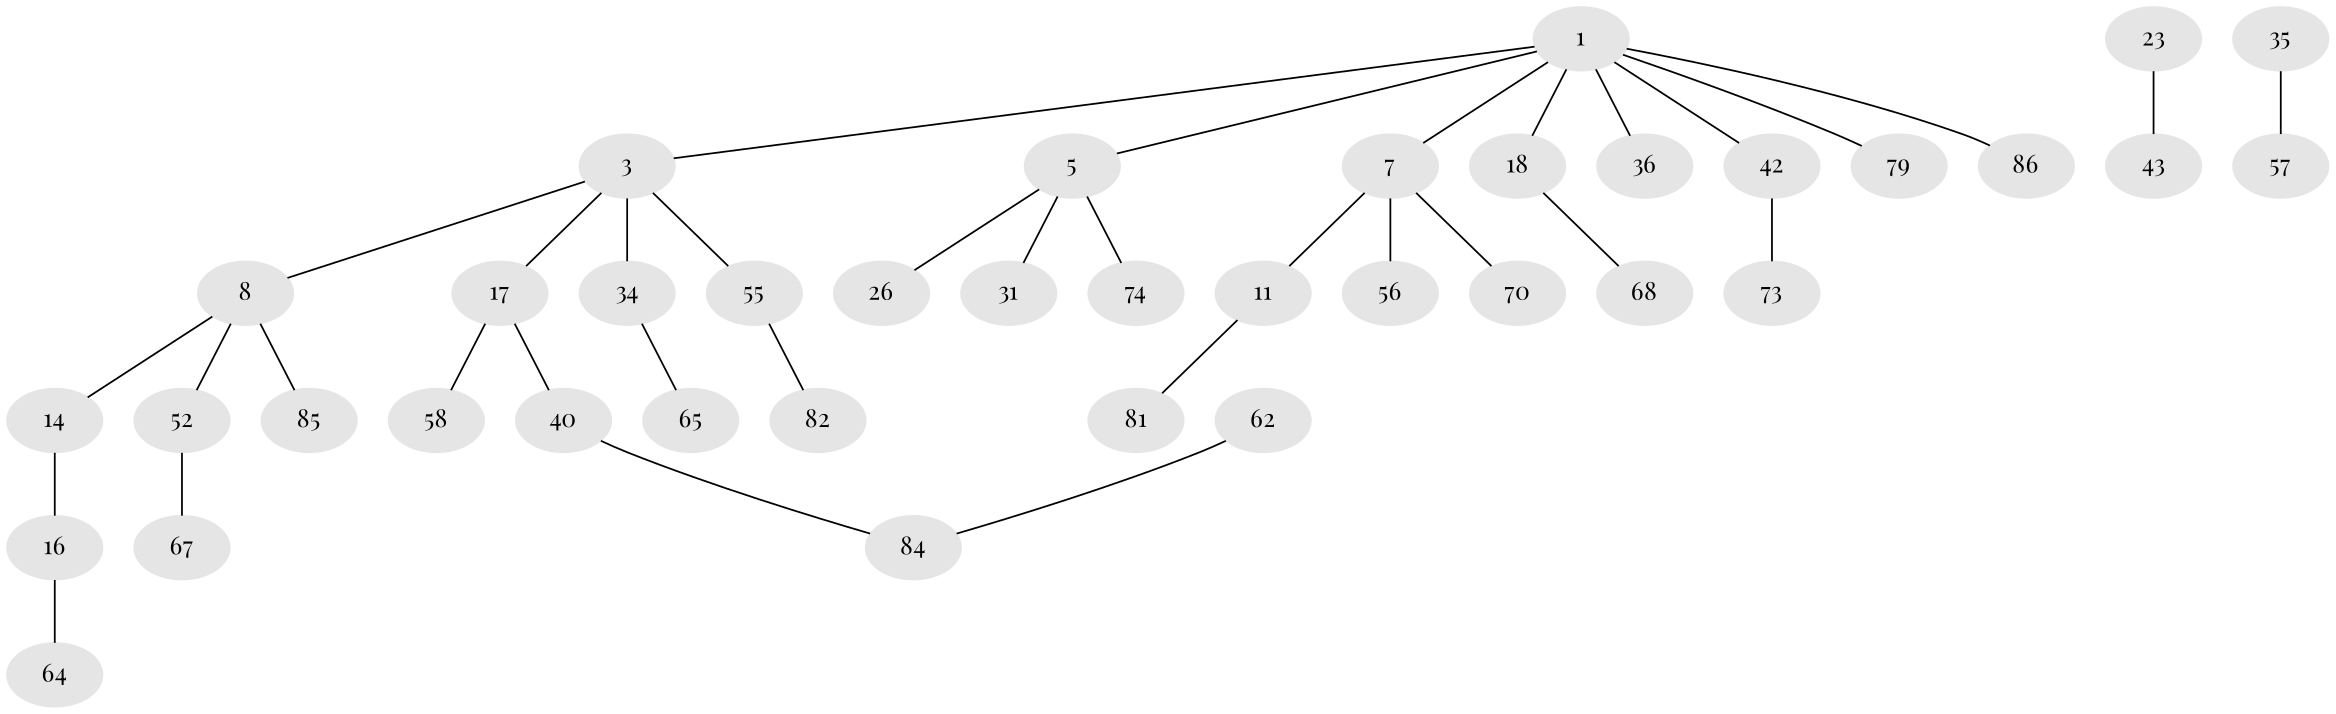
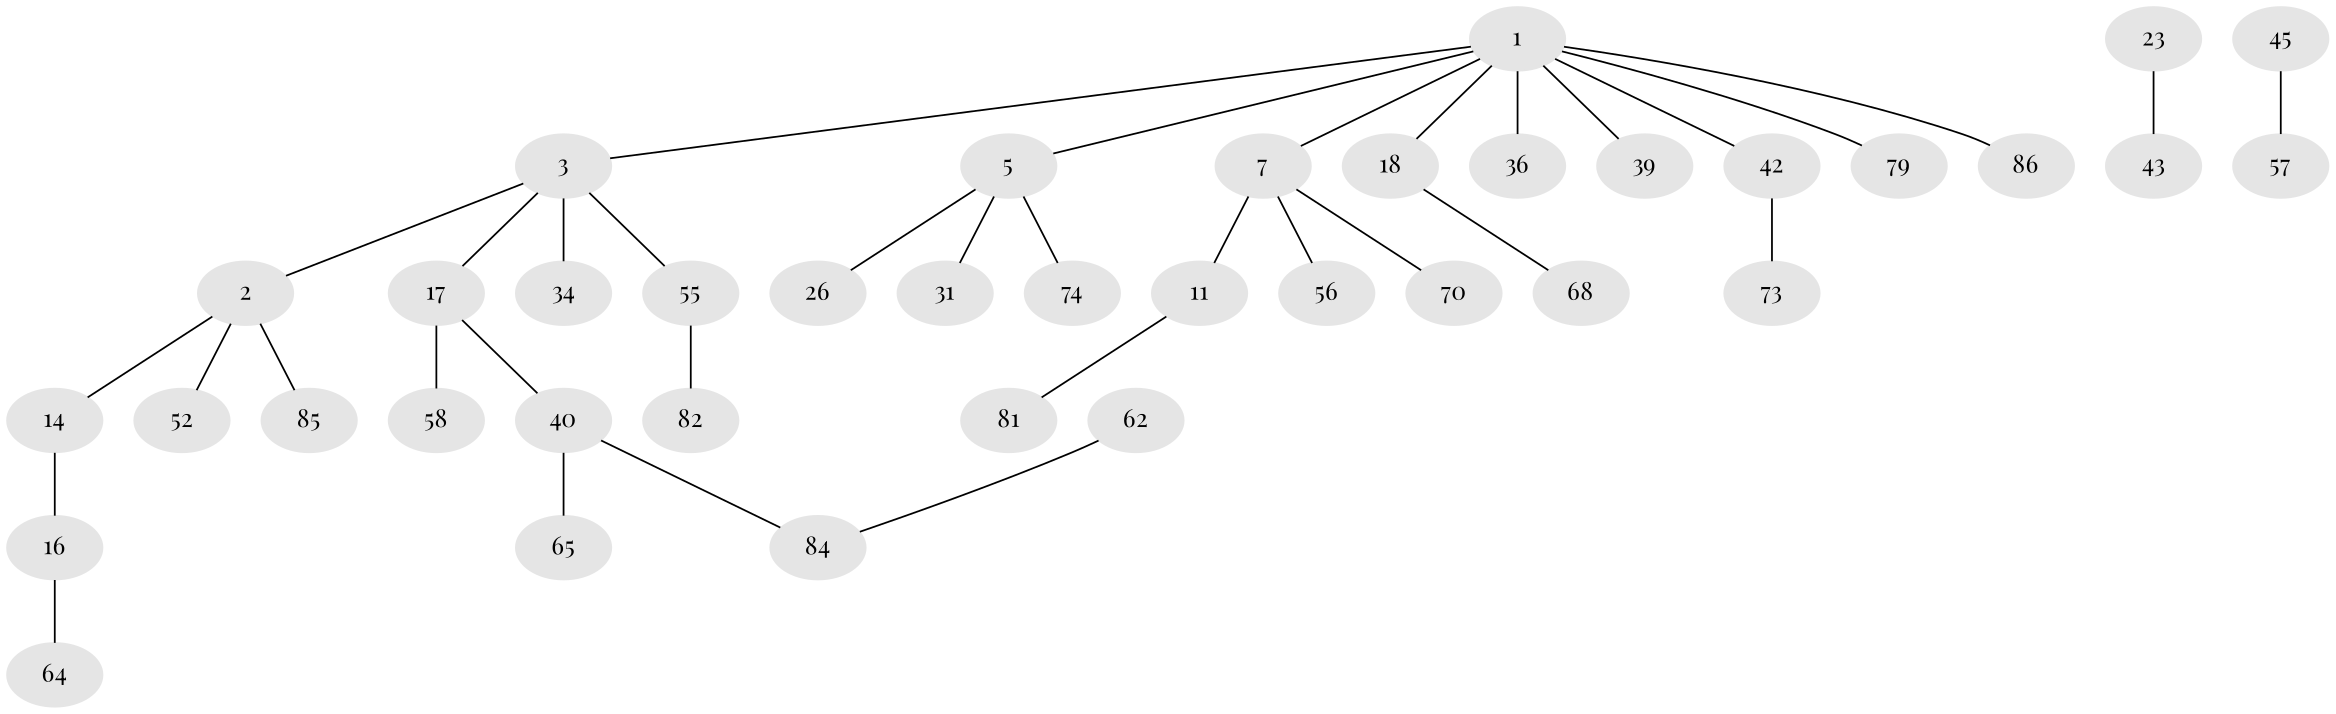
(2281, 39) -> (2281, 39)
none -> (1645, 166)
(246, 293) -> (246, 293)
(659, 357) -> (564, 484)
(182, 548) -> none
